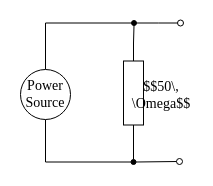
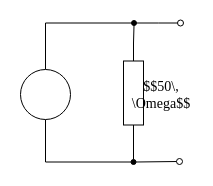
(46, 95) -> none
